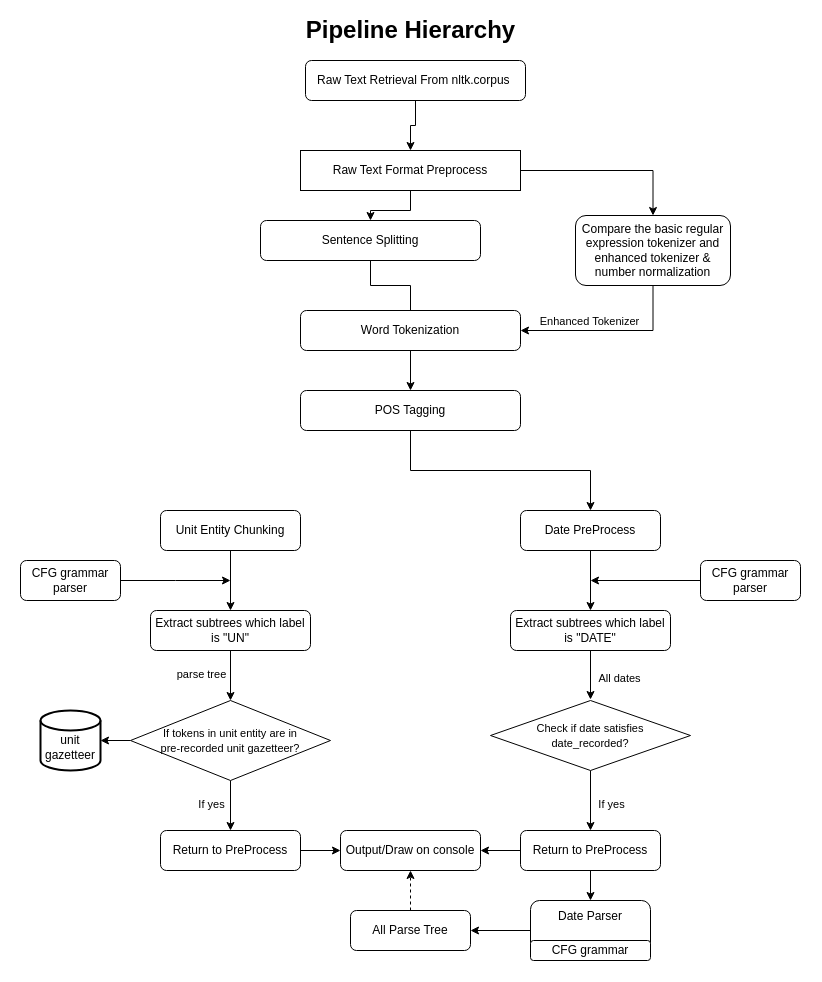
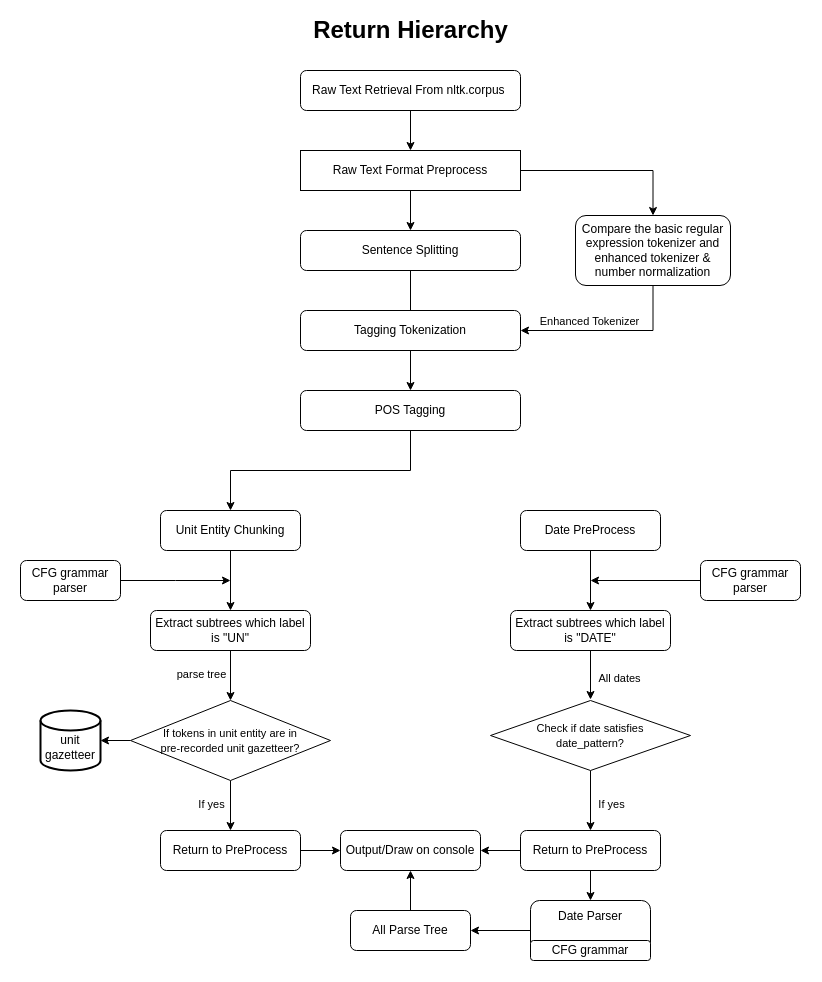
(411, 31) -> (411, 31)
(416, 81) -> (411, 91)
(371, 241) -> (411, 251)
(411, 331) -> (411, 331)
none -> (304, 471)
(518, 471) -> none
(591, 736) -> (591, 736)
(411, 894) -> (411, 894)
